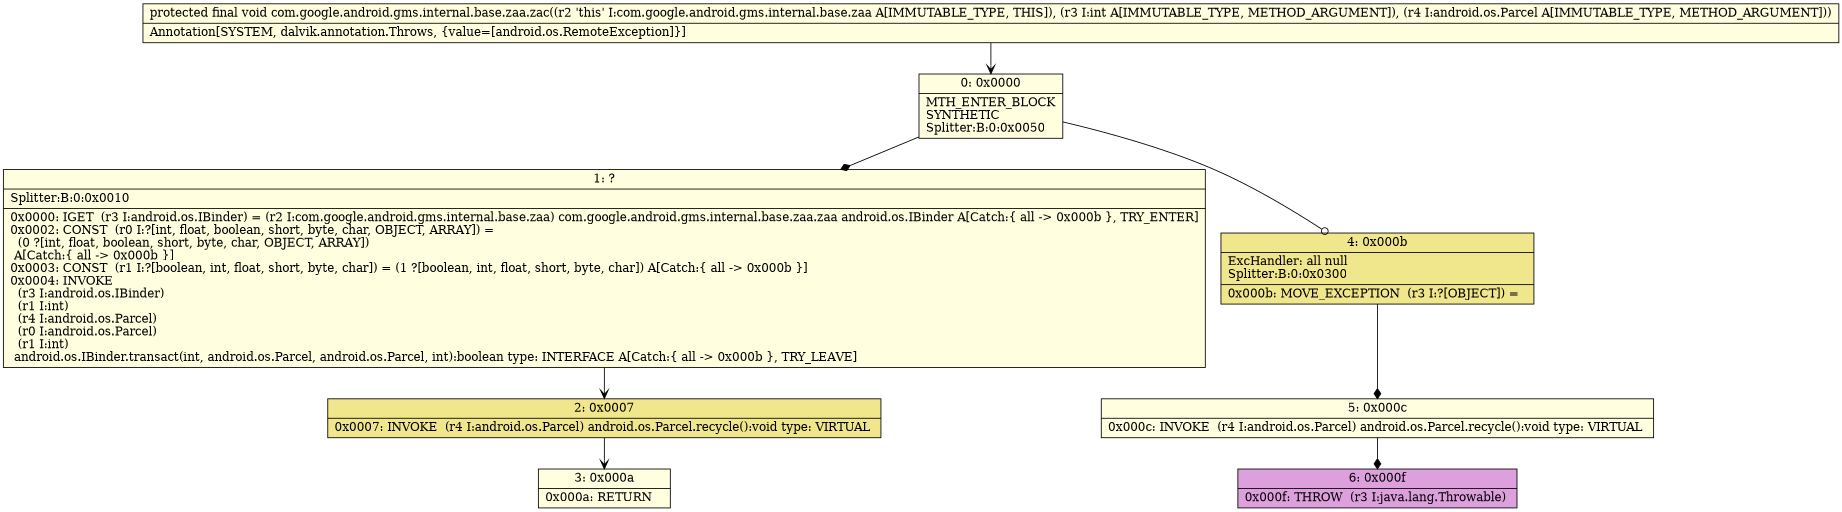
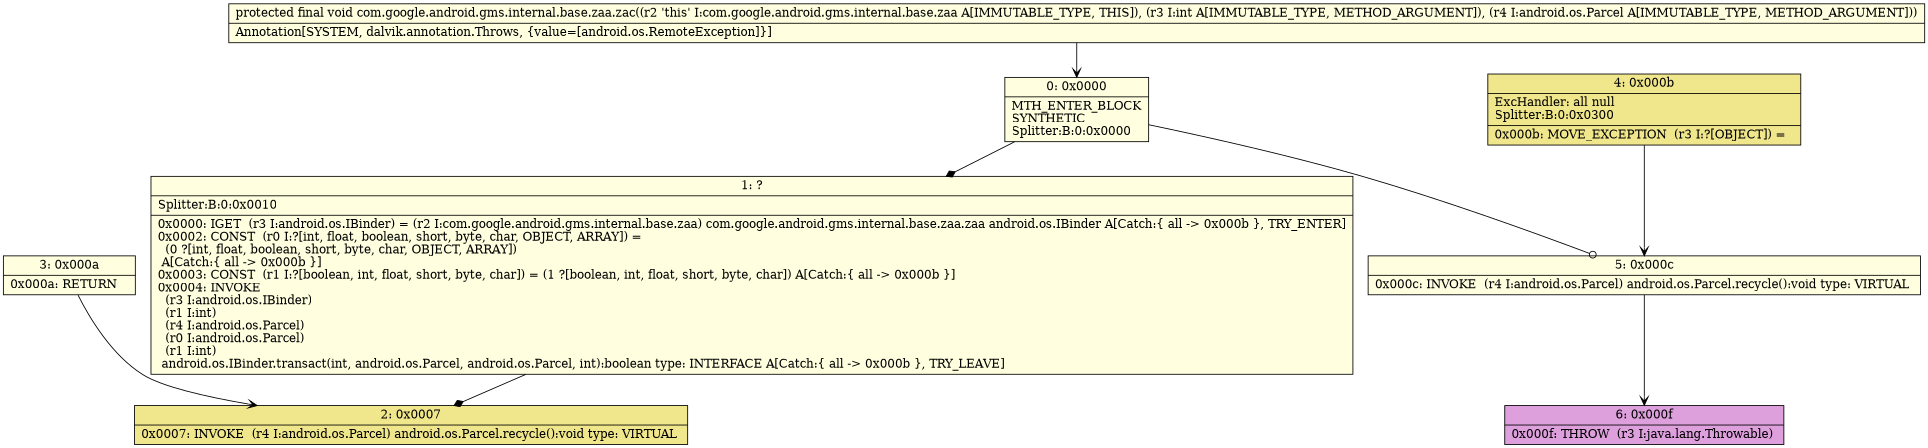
(986, 128) -> (1072, 132)
(1198, 163) -> (1372, 179)
(1377, 346) -> (1644, 196)
(604, 379) -> (495, 388)
(1377, 448) -> (1644, 346)
(604, 449) -> (146, 376)
